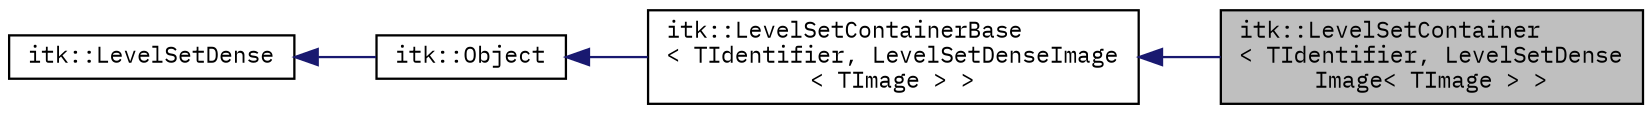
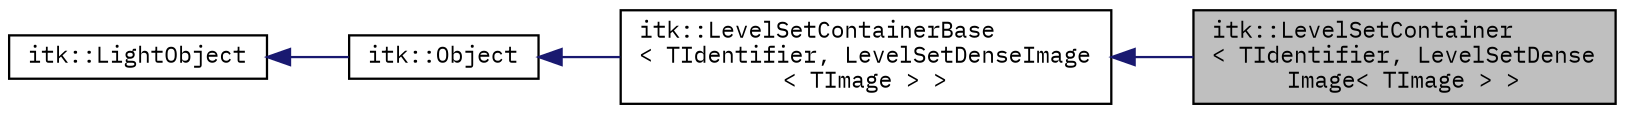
(152, 57) -> (138, 57)
